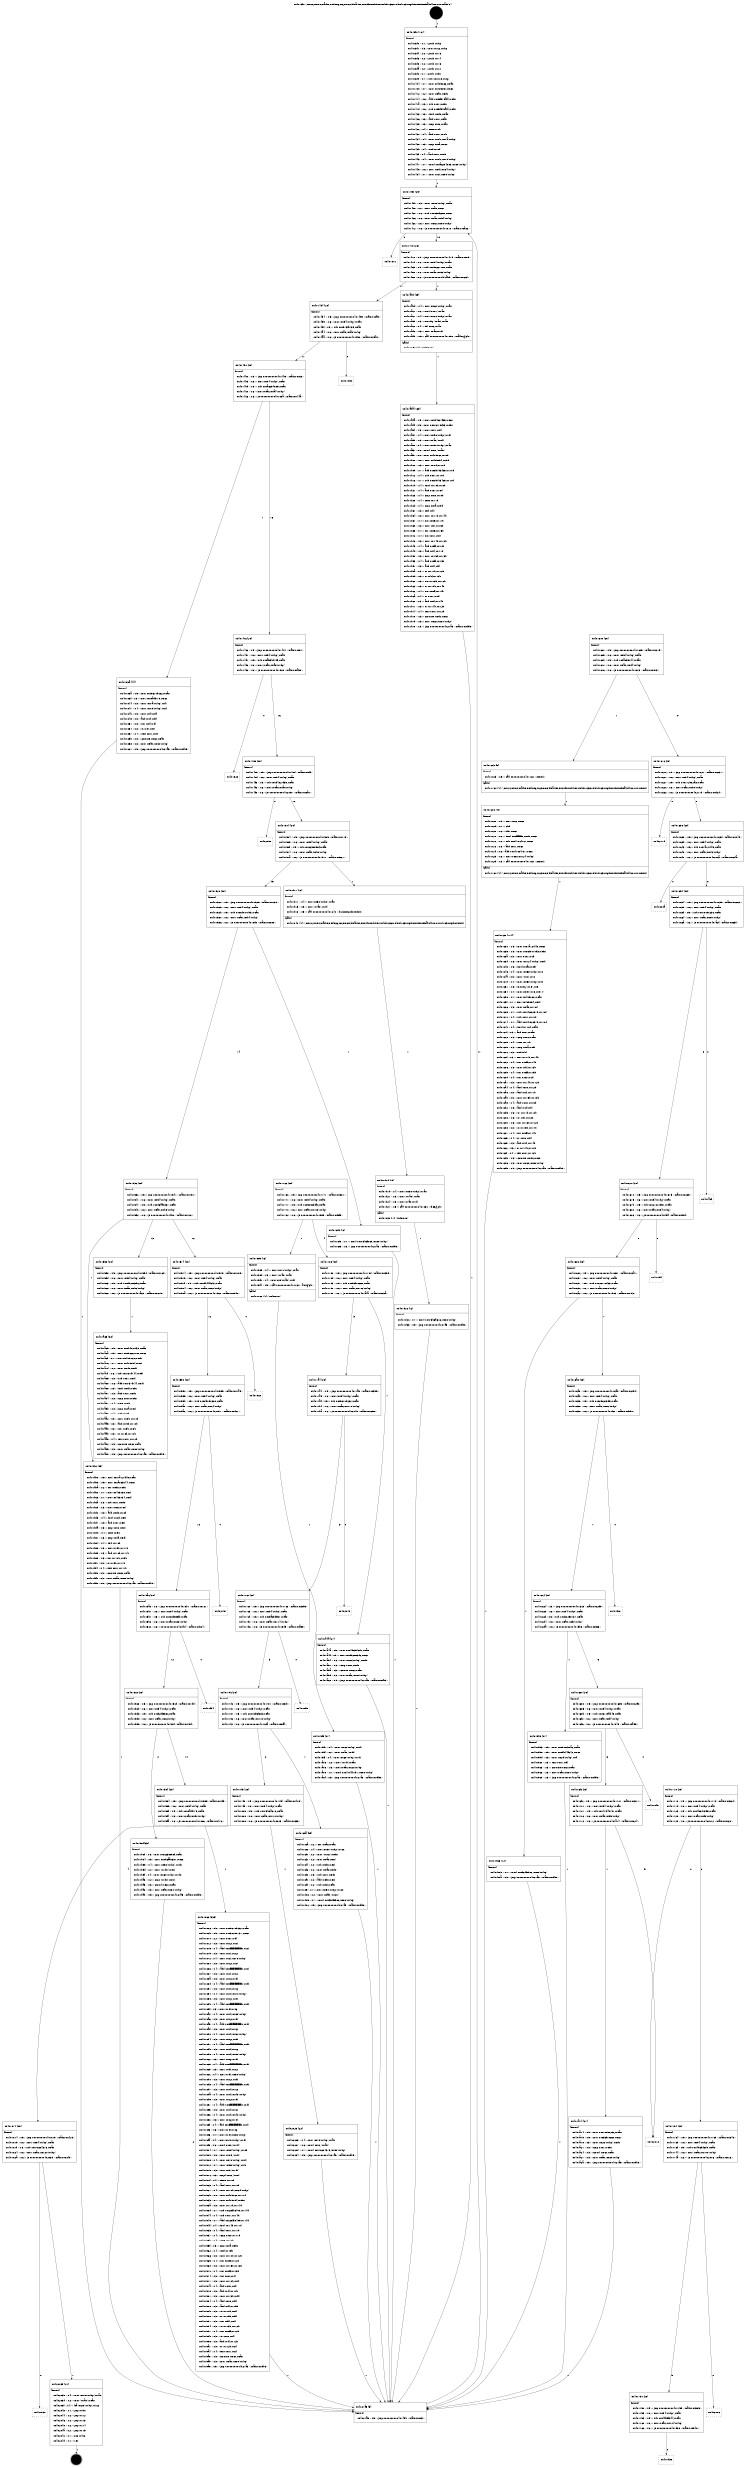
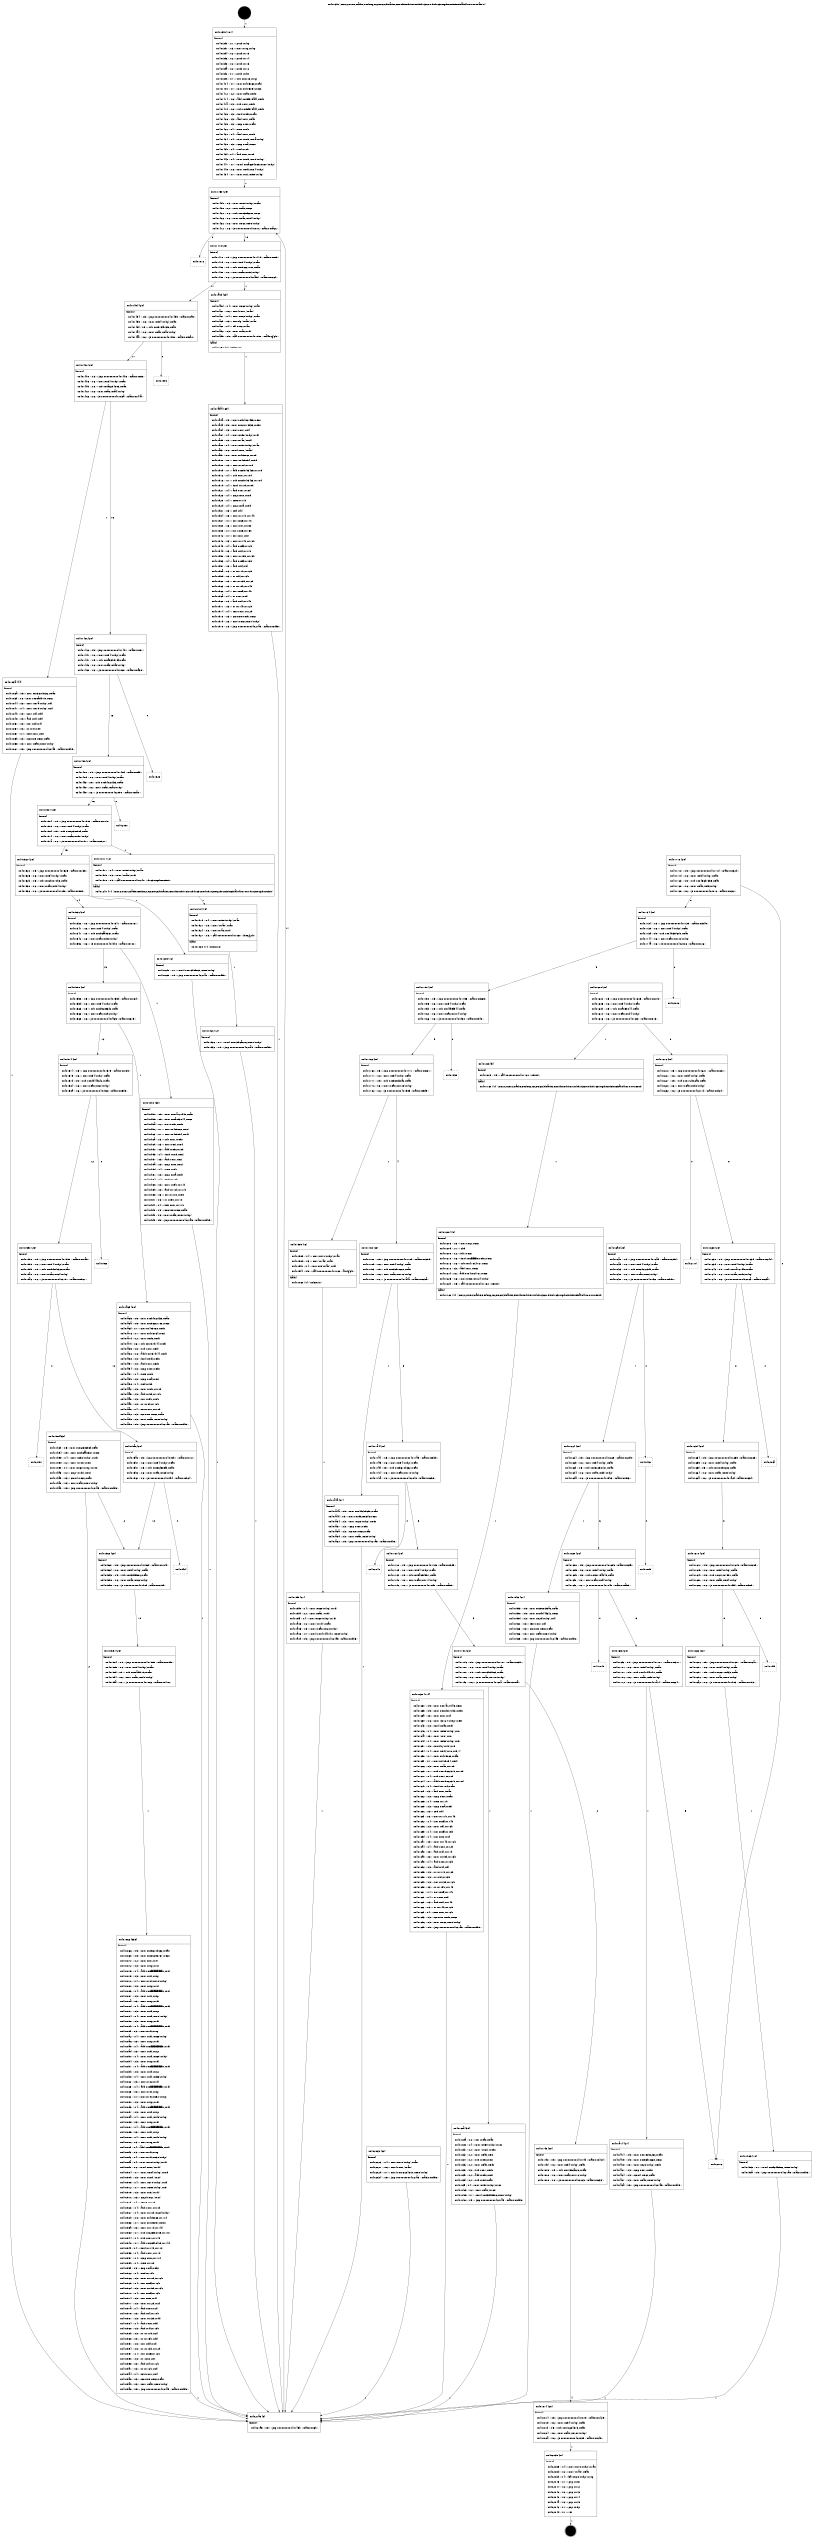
none -> (424, 1039)
(706, 1199) -> none
(184, 1238) -> (99, 1038)
(602, 1336) -> none
(289, 1667) -> (645, 1515)
(151, 1783) -> (111, 1520)
none -> (201, 1928)
(294, 1974) -> none
(40, 2413) -> none
